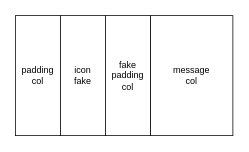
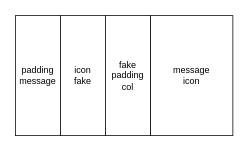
(38, 75) -> (38, 75)
(192, 75) -> (192, 75)
